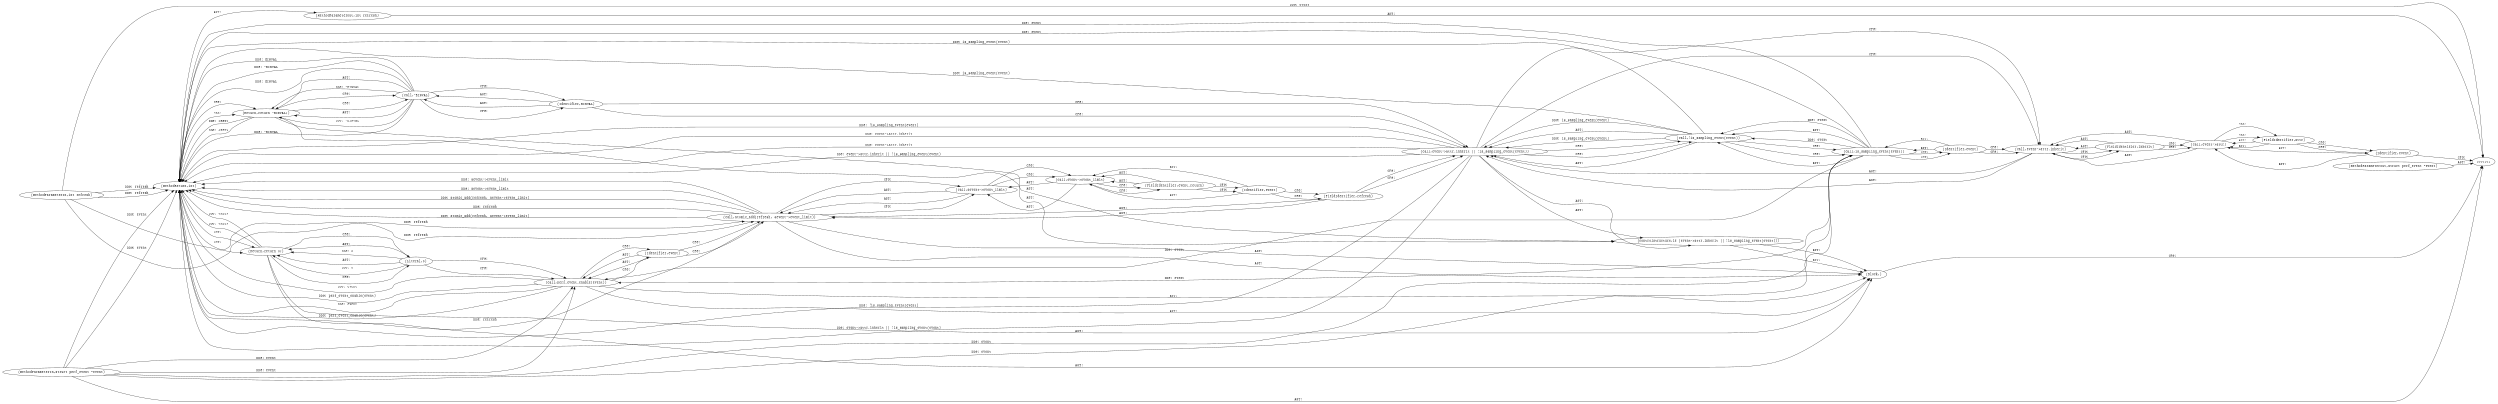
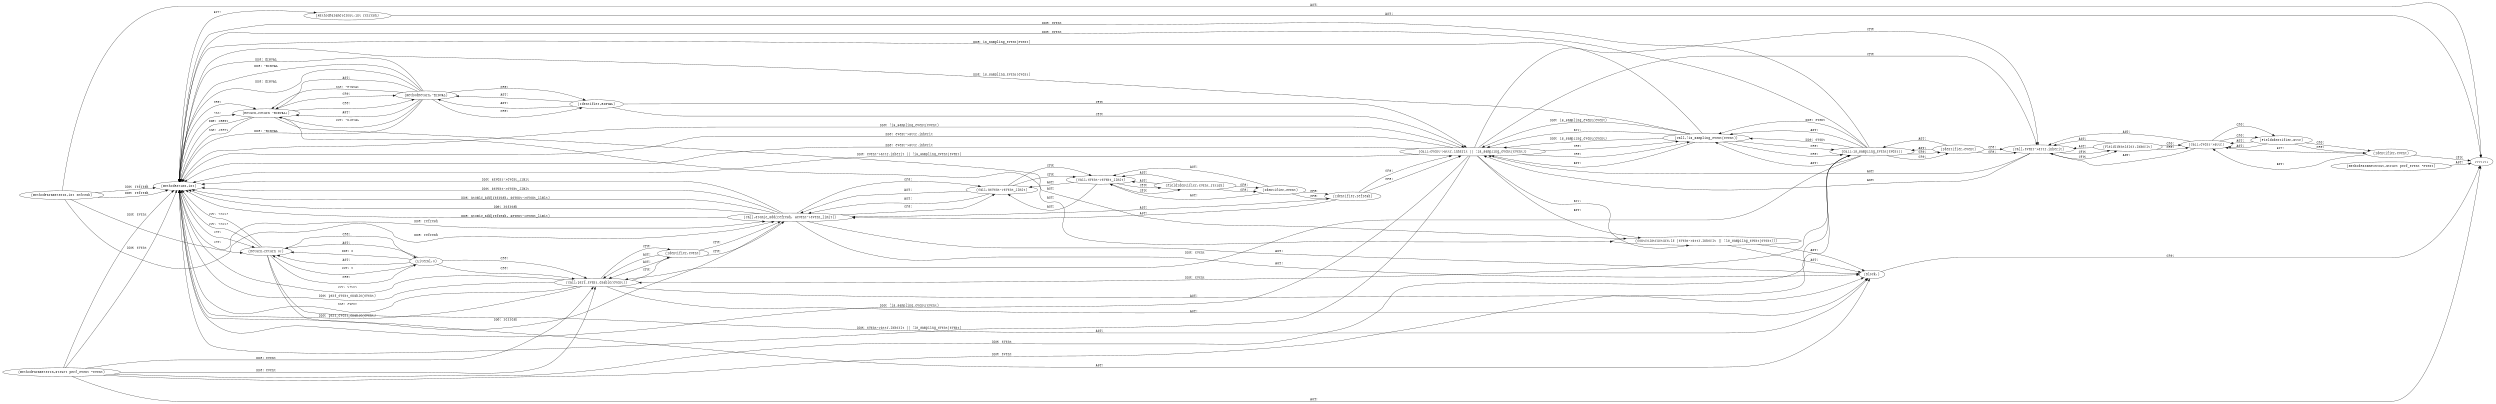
(1300, 5) -> (1315, 5)
(416, 95) -> (426, 95)
(1348, 196) -> (1353, 196)
